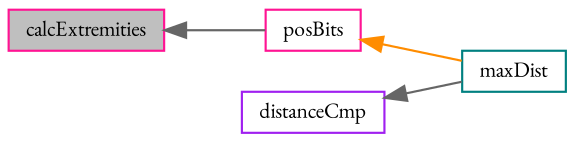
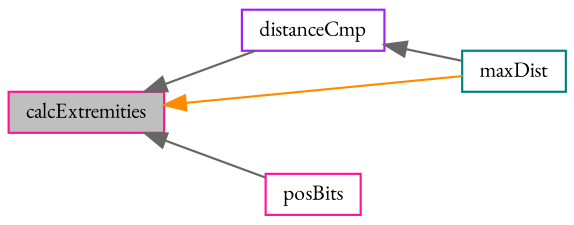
(422, 53) -> (324, 89)
none -> (210, 67)
